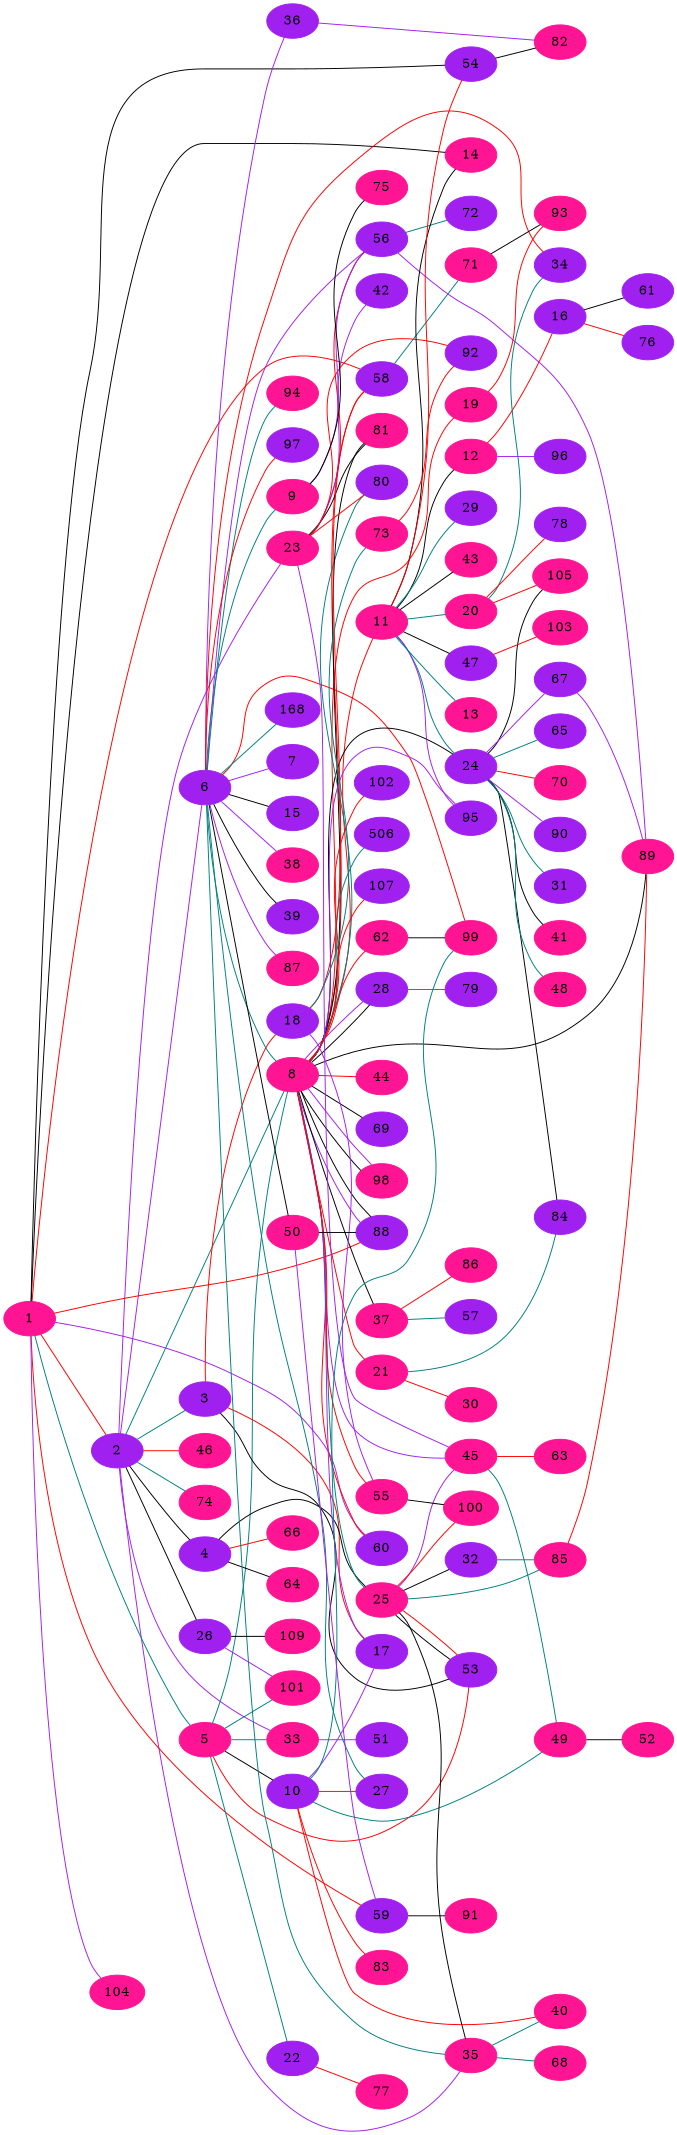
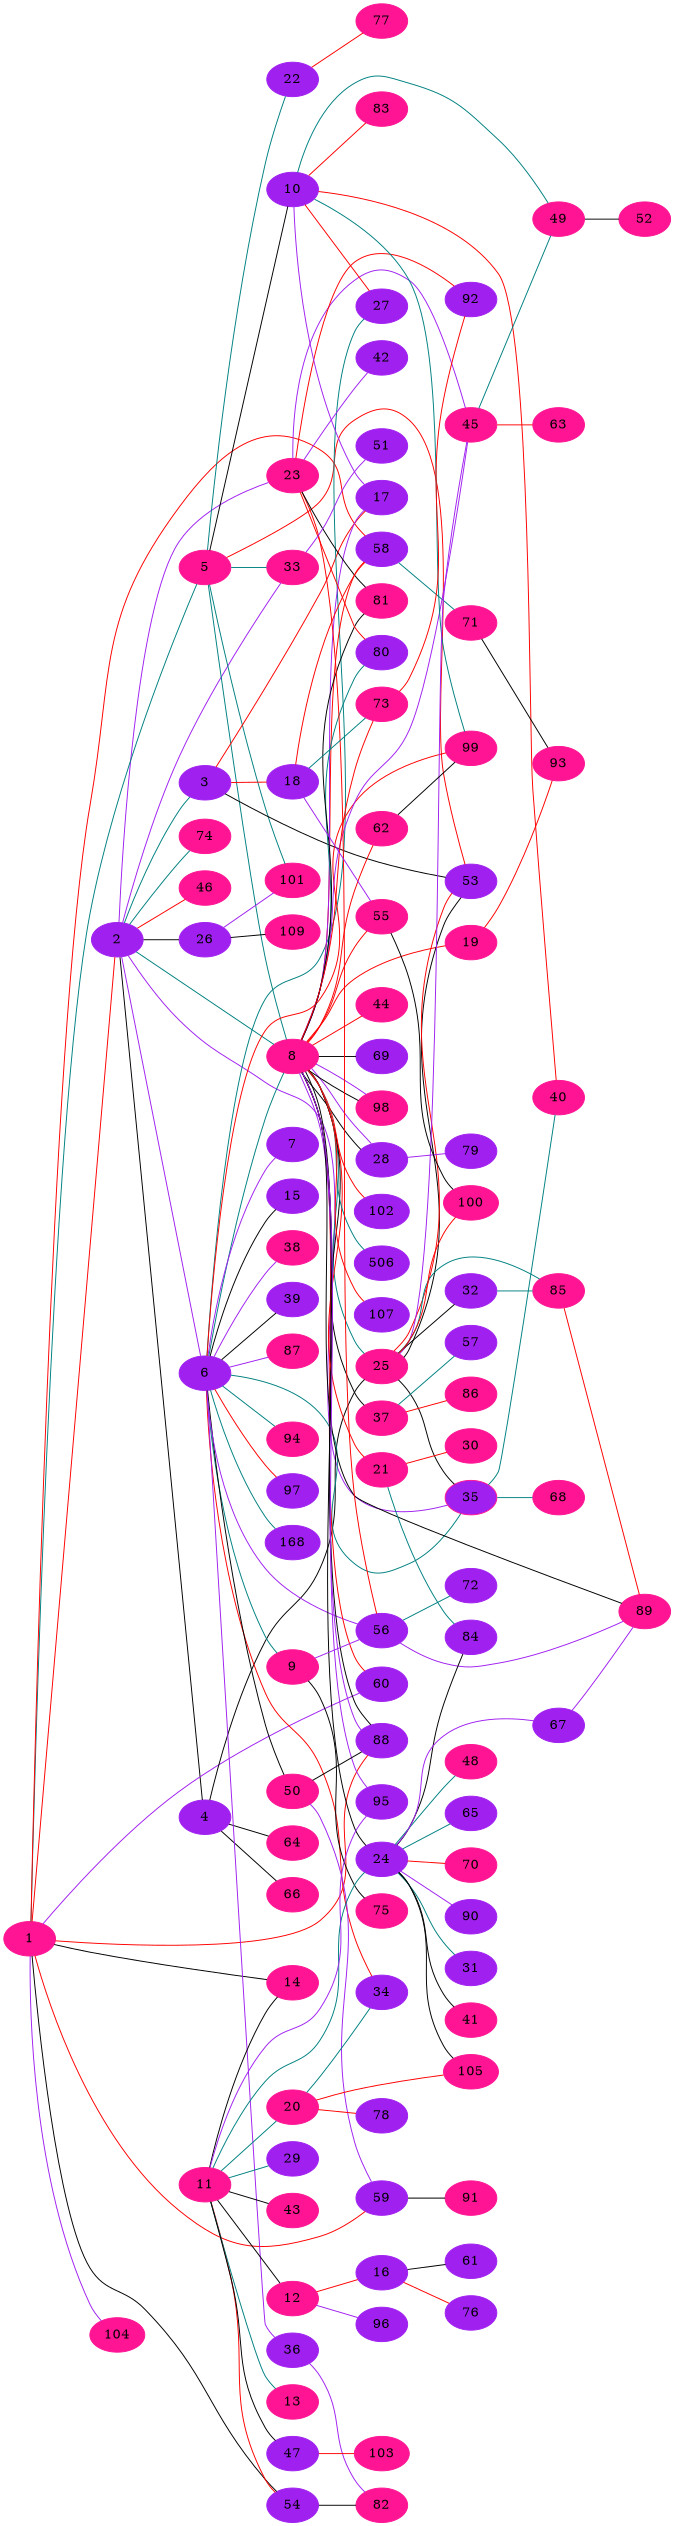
(346, 852) -> (337, 880)
(254, 1542) -> (249, 1856)
(471, 2055) -> (471, 1498)
